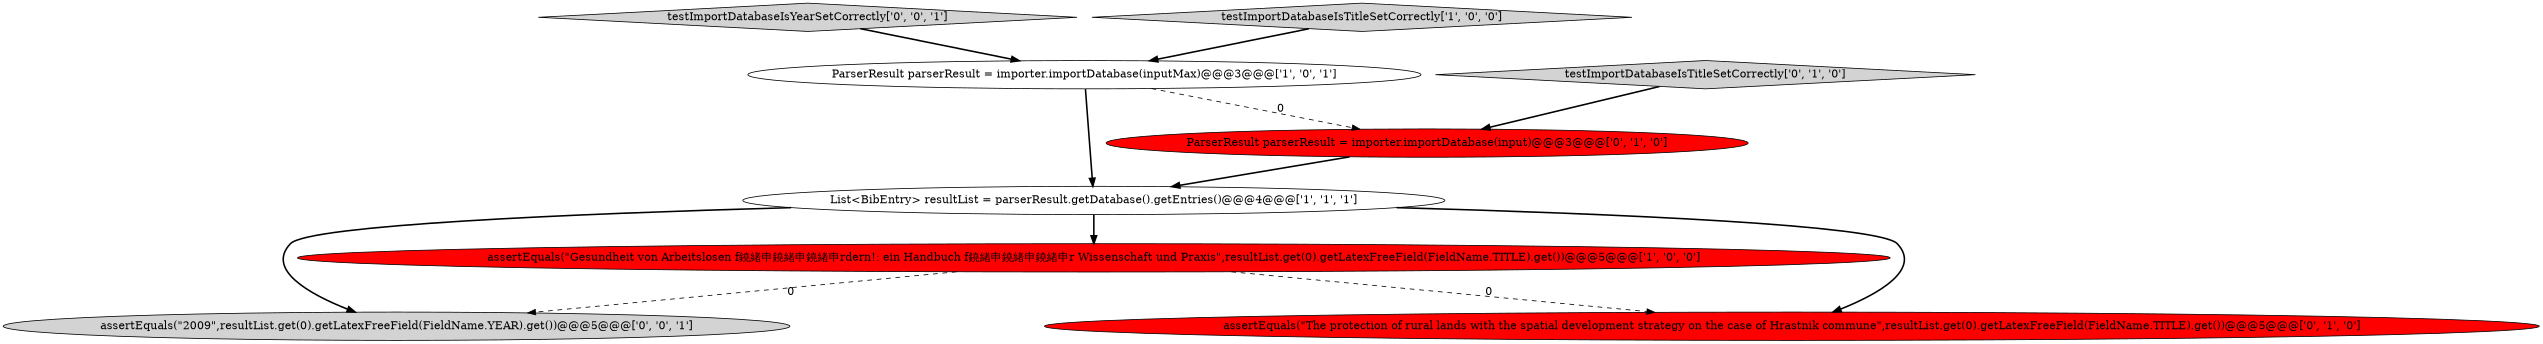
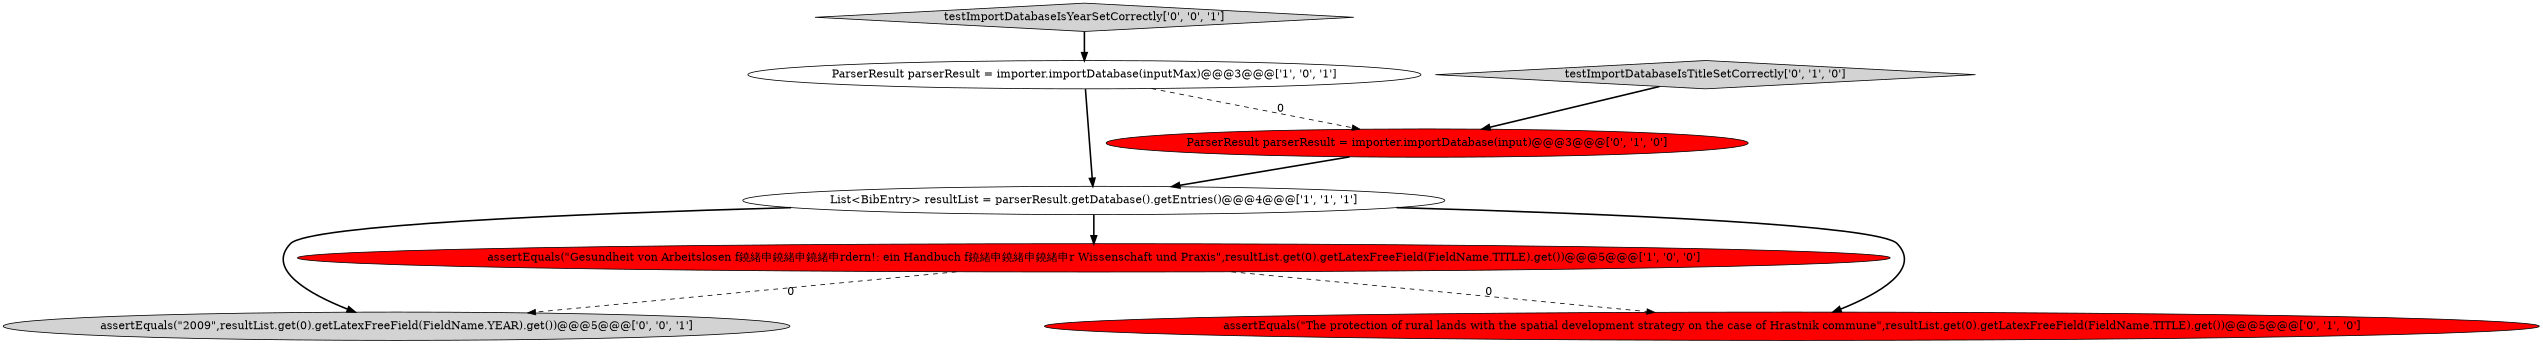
(1362, 17) -> none
